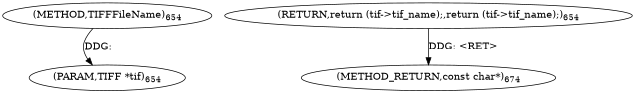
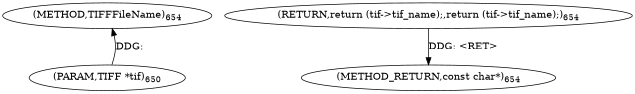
(84, 43) -> (115, 50)
(153, 77) -> (153, 77)
(512, 77) -> (512, 77)
